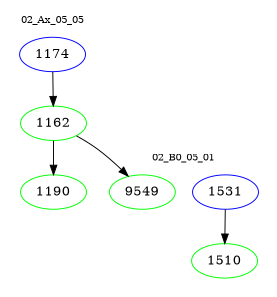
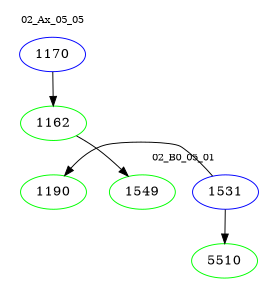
(53, 54) -> (53, 54)
(54, 153) -> (144, 142)
(142, 192) -> (142, 192)
(225, 261) -> (225, 261)
